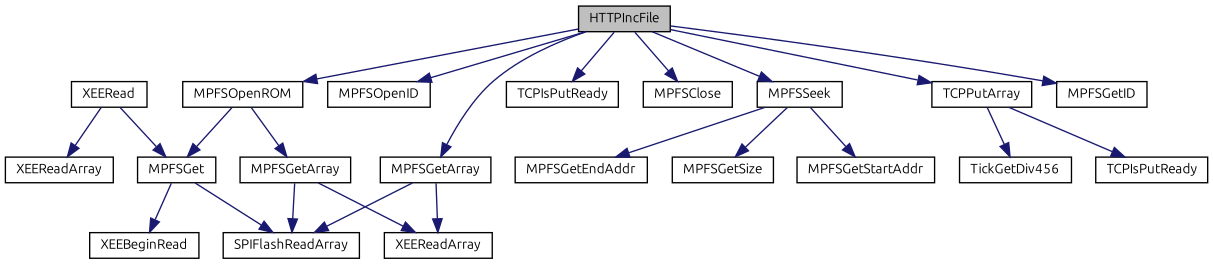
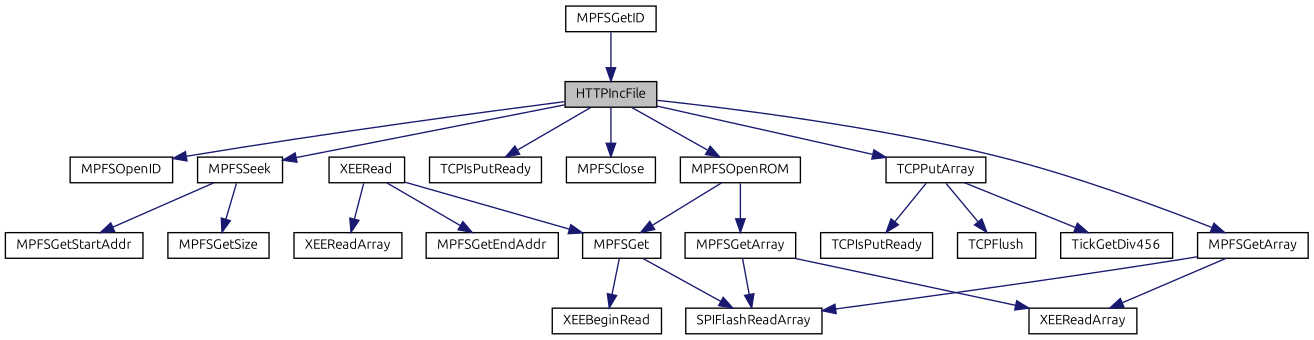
(857, 51) -> (611, 50)
(697, 130) -> (424, 204)
none -> (997, 245)
